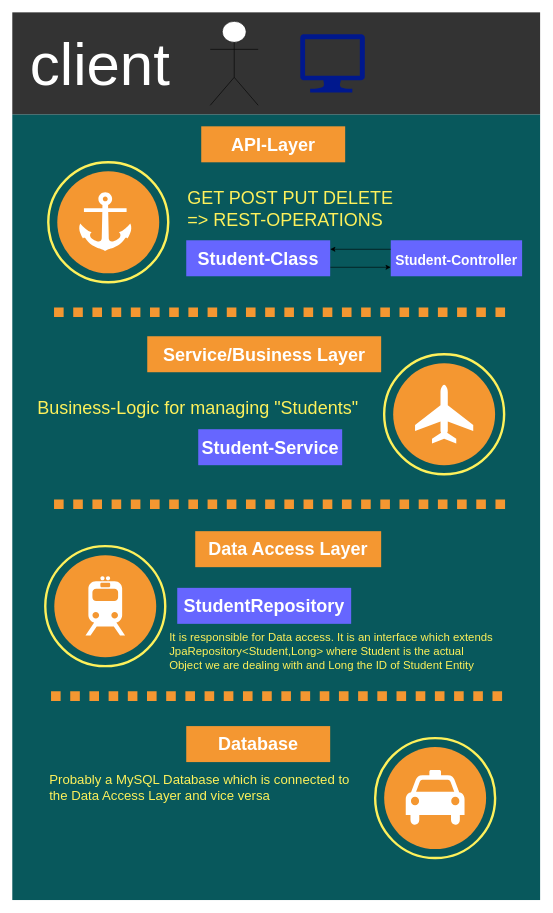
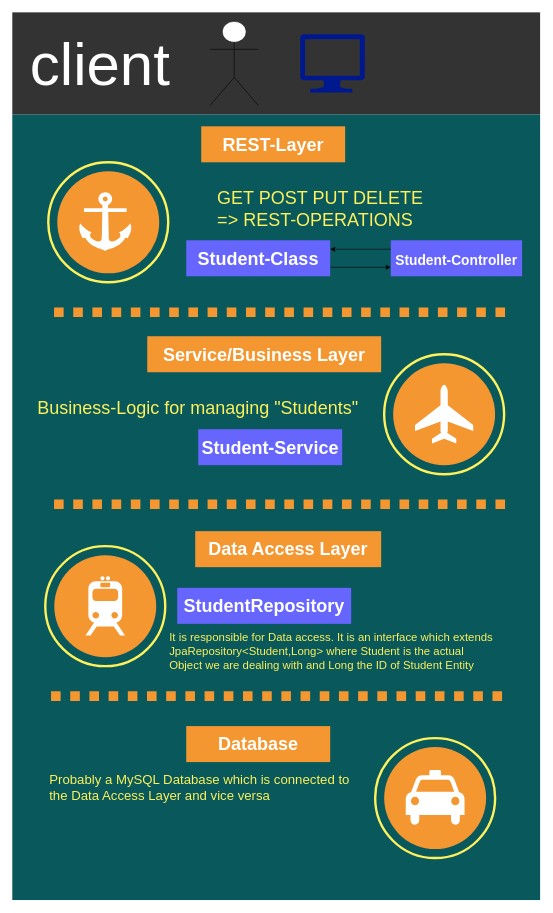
(273, 144) -> (273, 144)
(294, 207) -> (324, 207)
